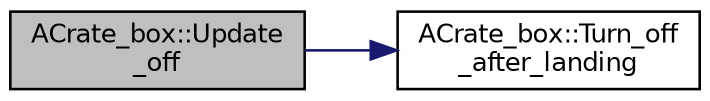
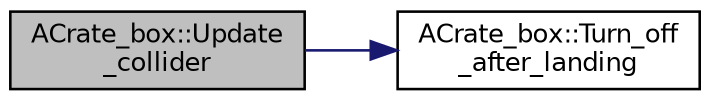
(157, 50) -> (157, 50)
